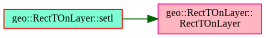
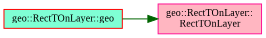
(63, 19) -> (63, 19)
